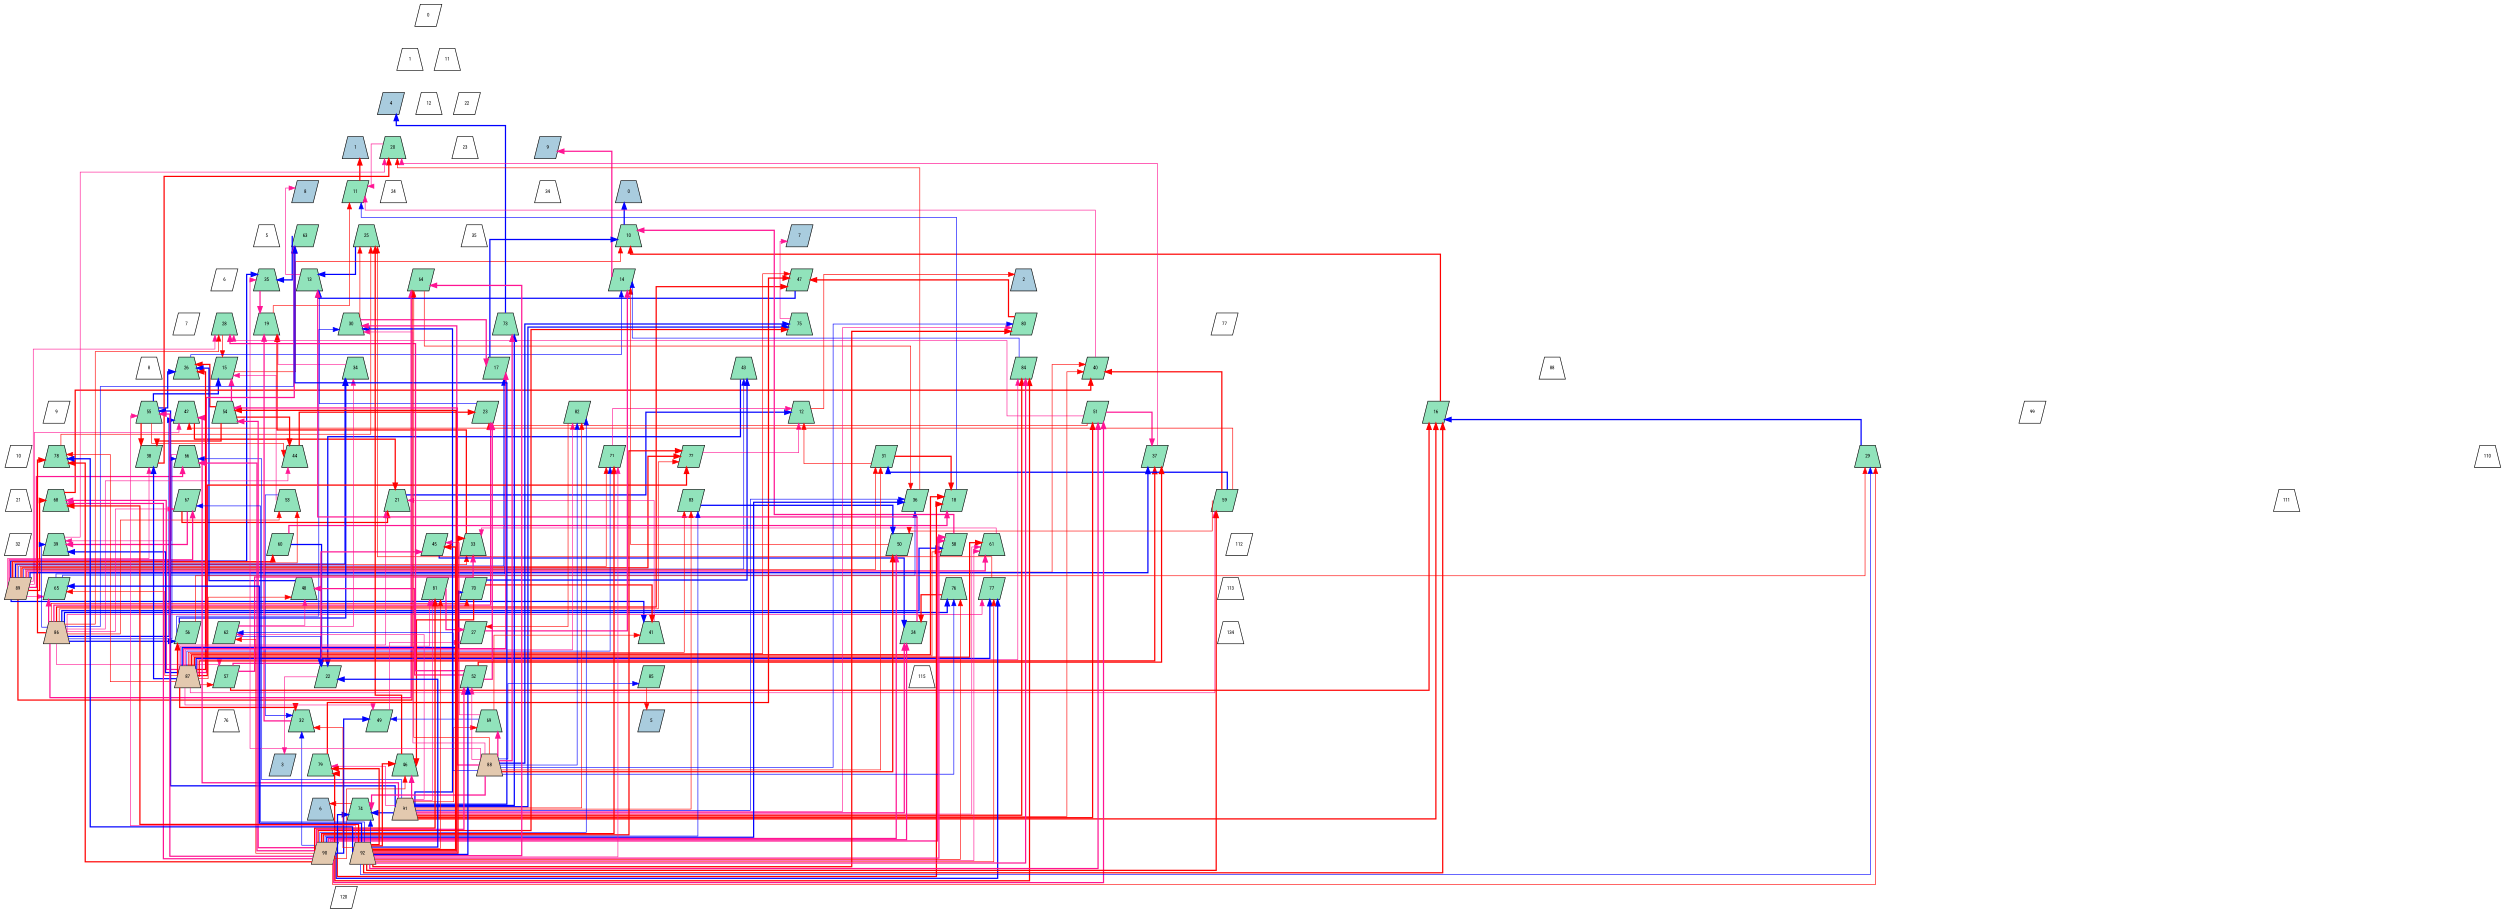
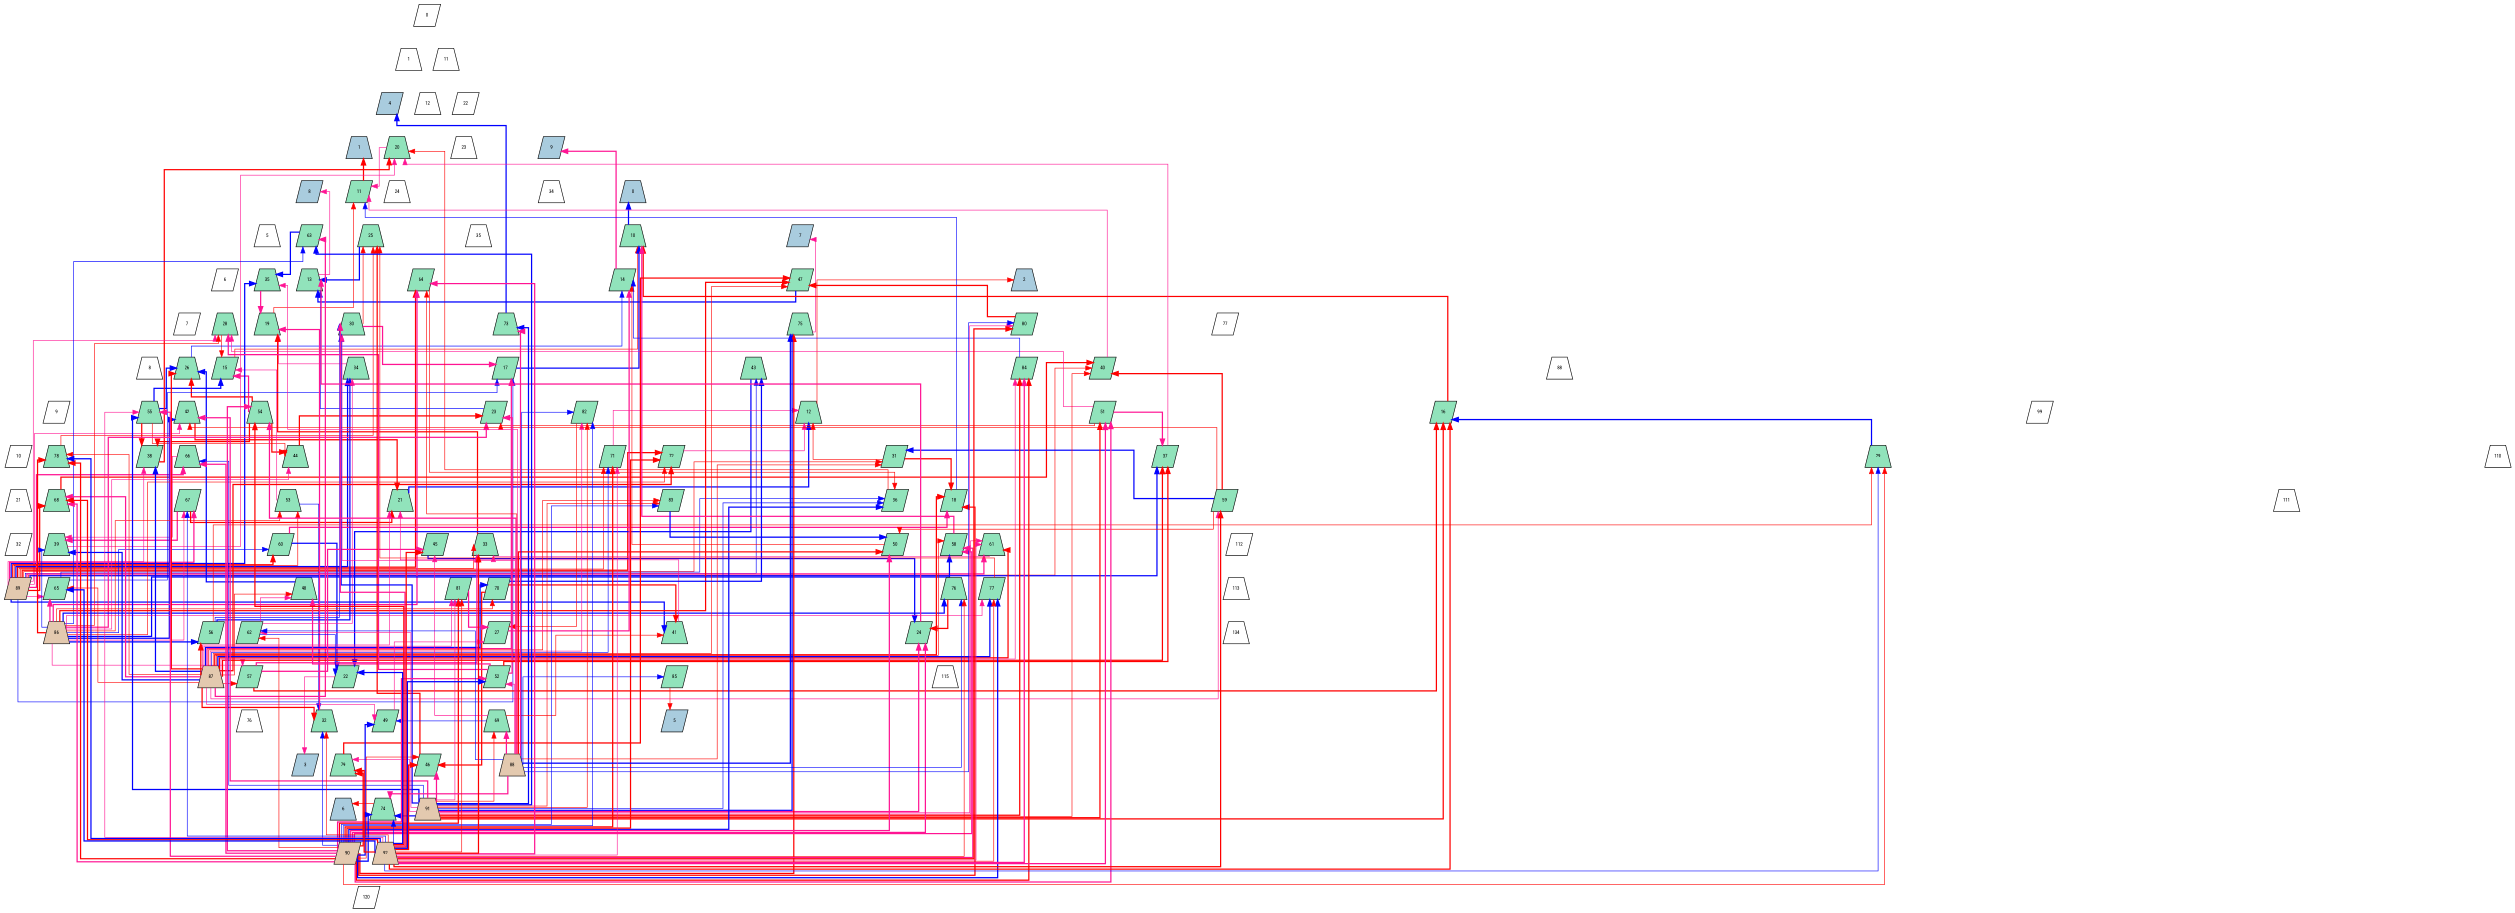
(172, 600) -> (123, 549)
(405, 765) -> (428, 765)
